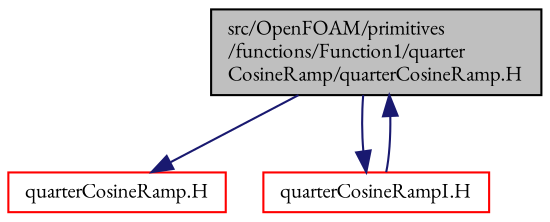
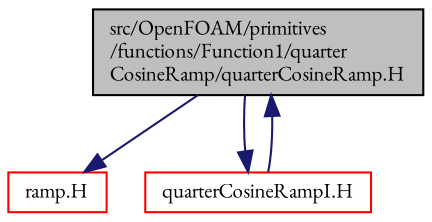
(117, 192) -> (57, 192)
